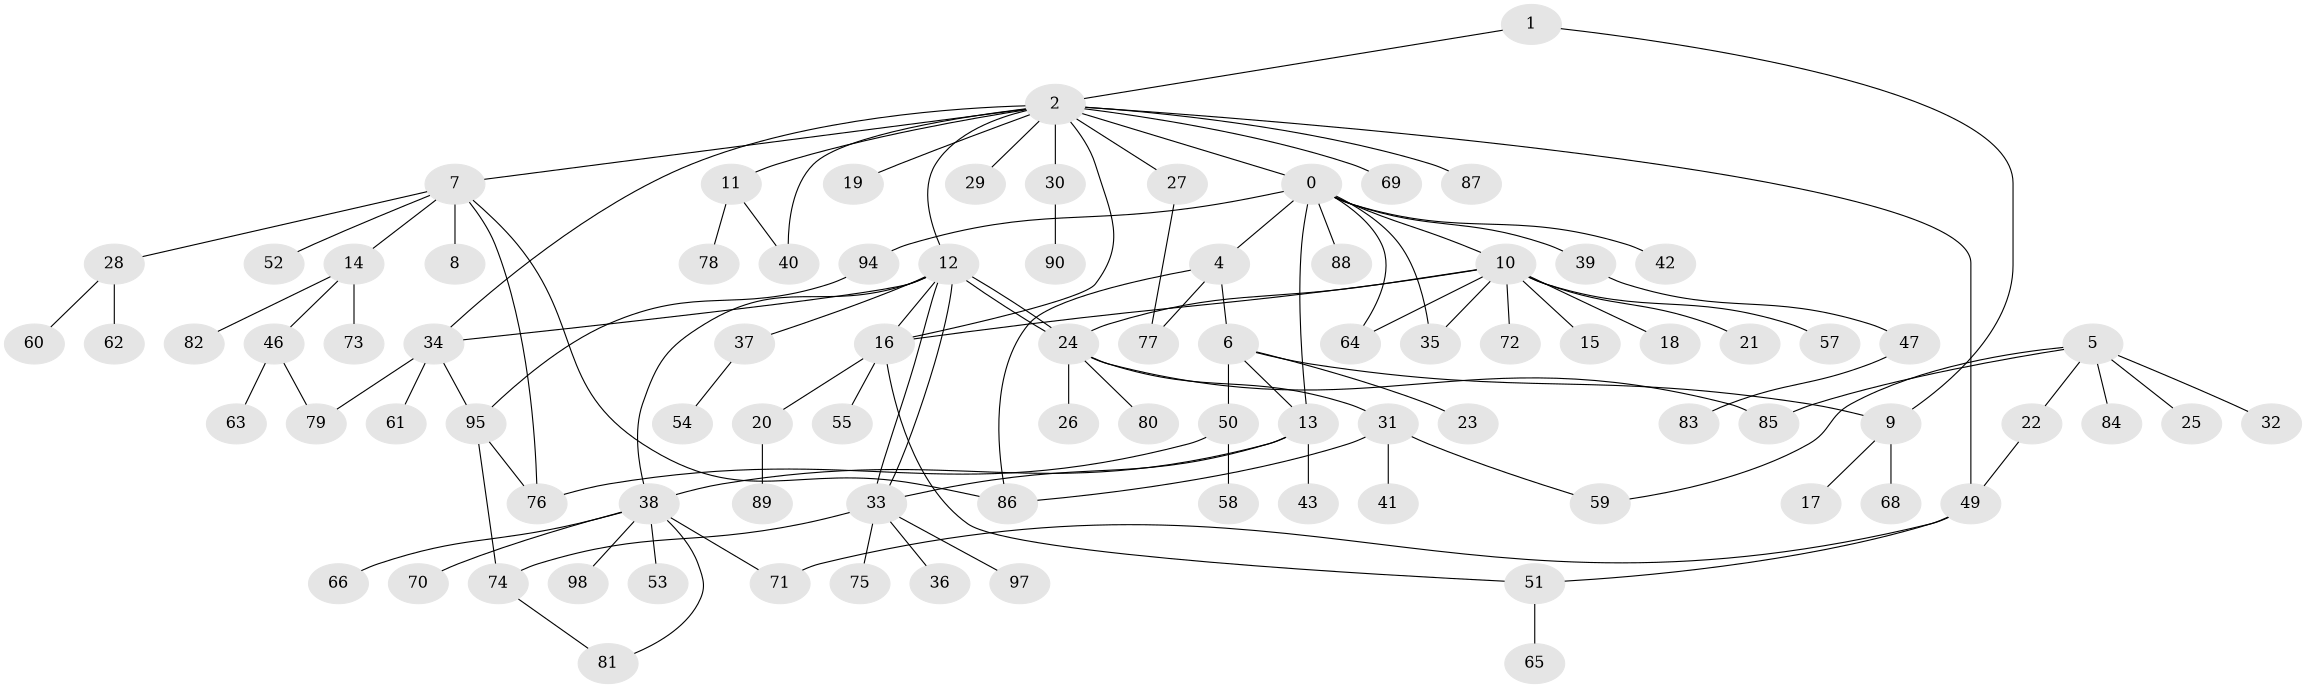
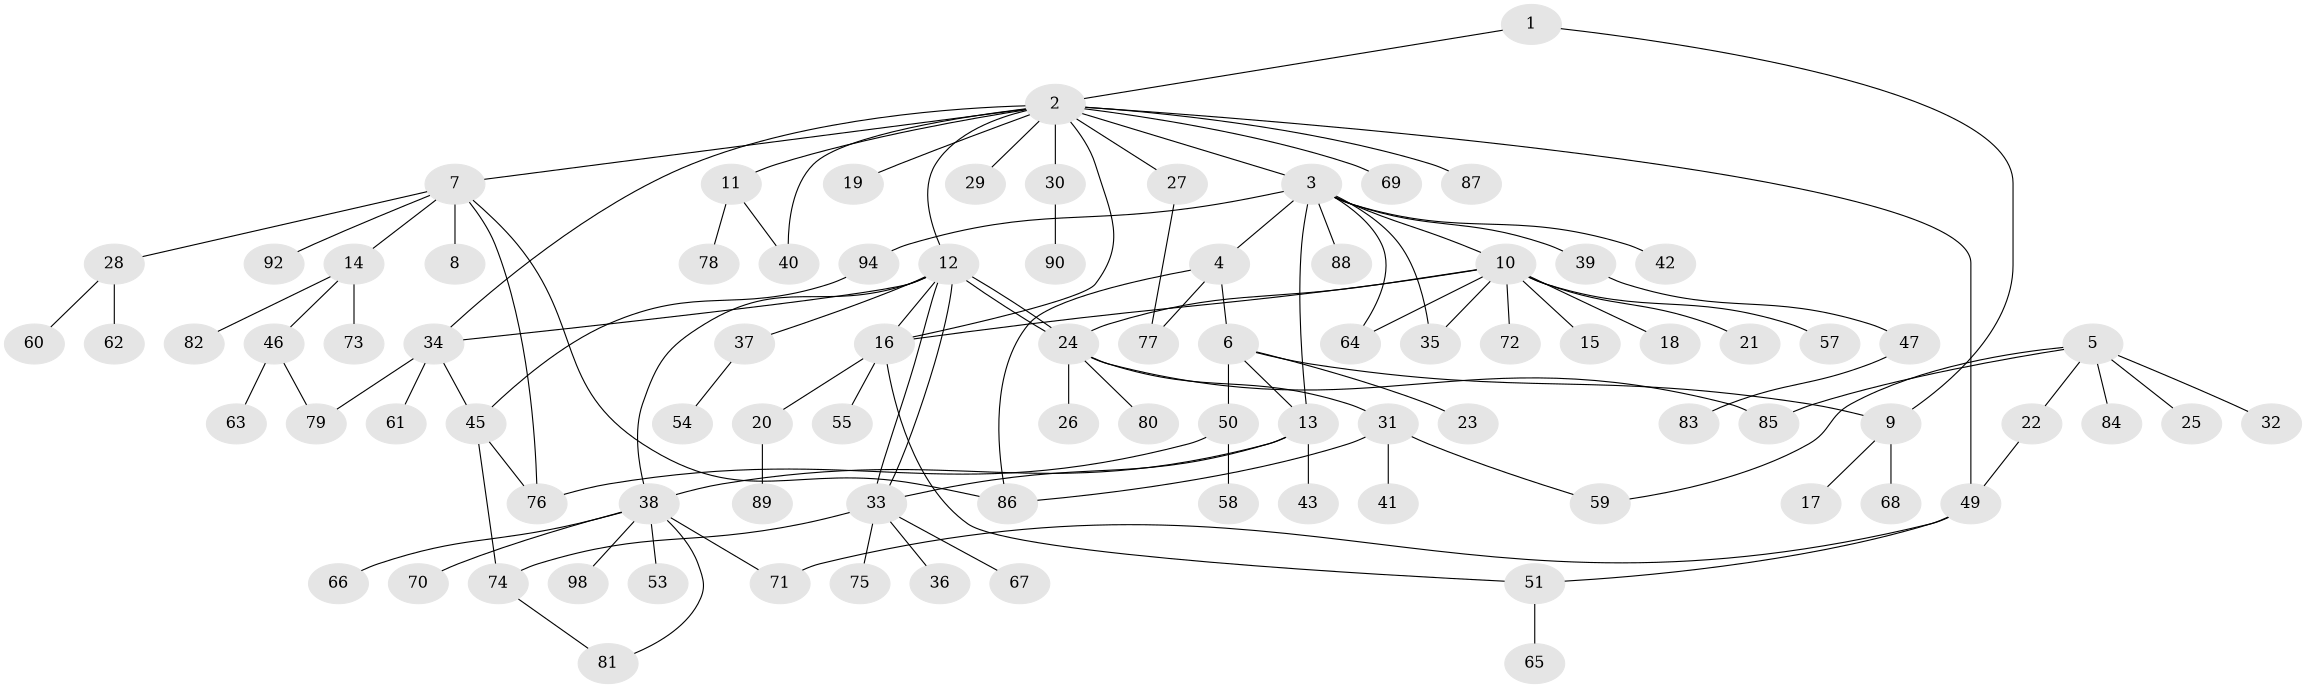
(1312, 184) -> (1312, 184)
(274, 264) -> (274, 264)
(476, 424) -> (476, 424)
(1020, 584) -> (1020, 584)
